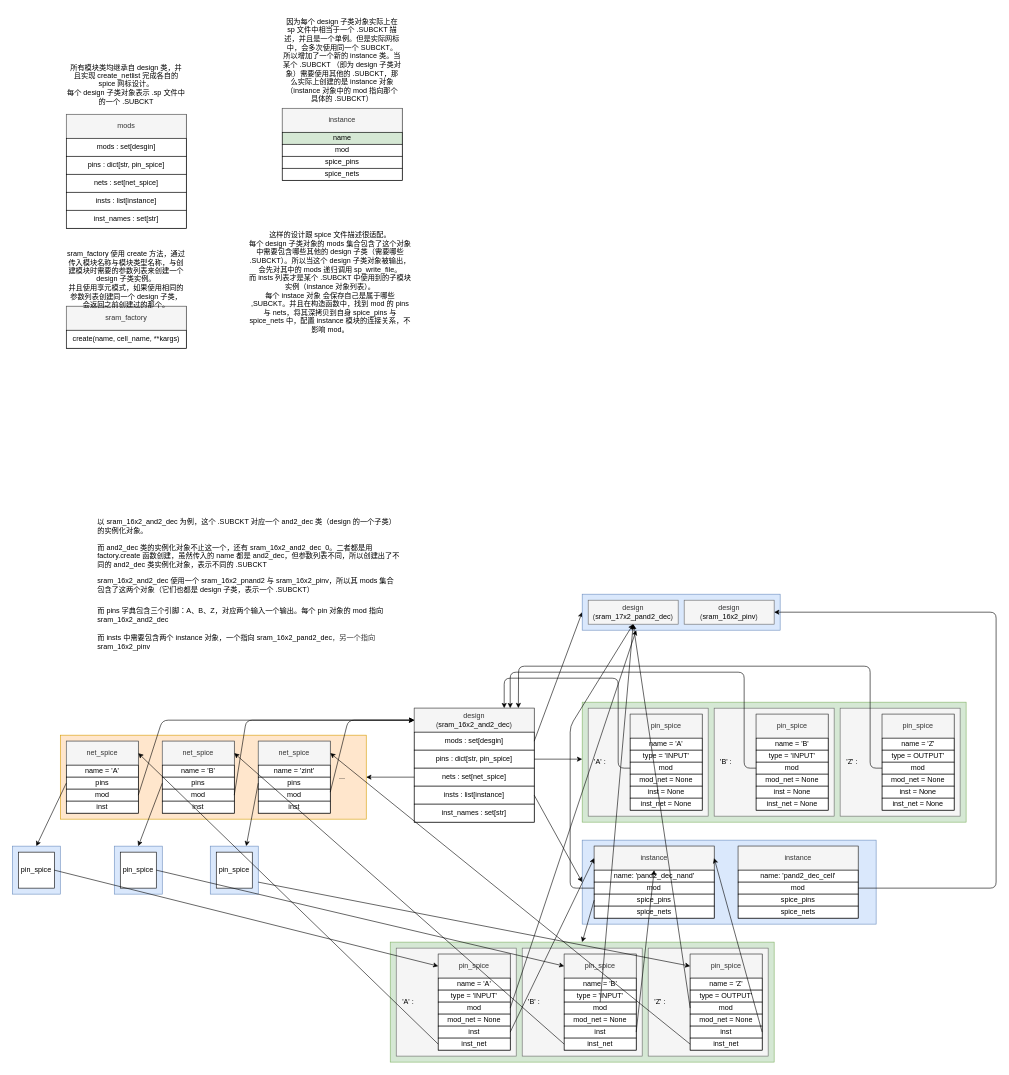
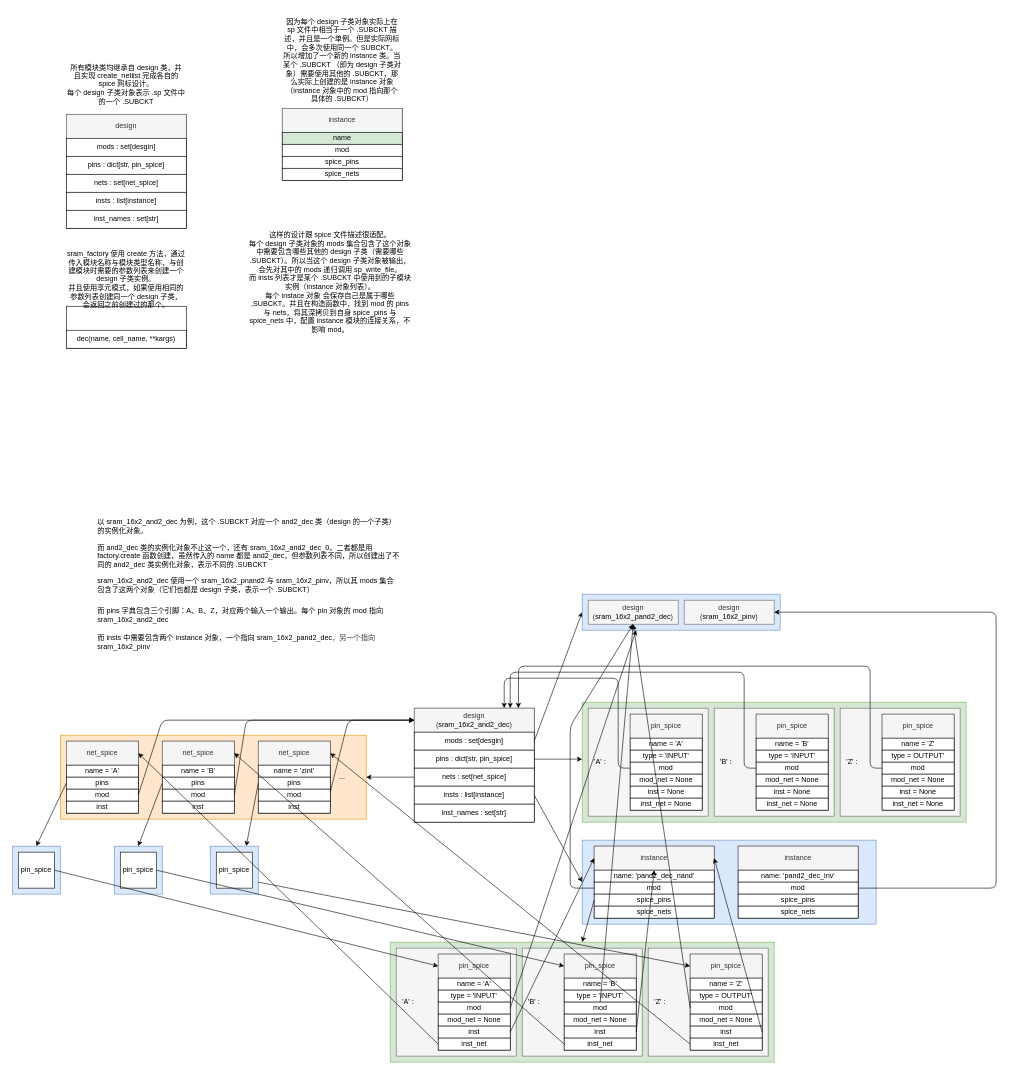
(126, 126) -> (126, 126)
(126, 318) -> none
(126, 339) -> (126, 339)
(633, 612) -> (633, 612)
(798, 876) -> (798, 876)
